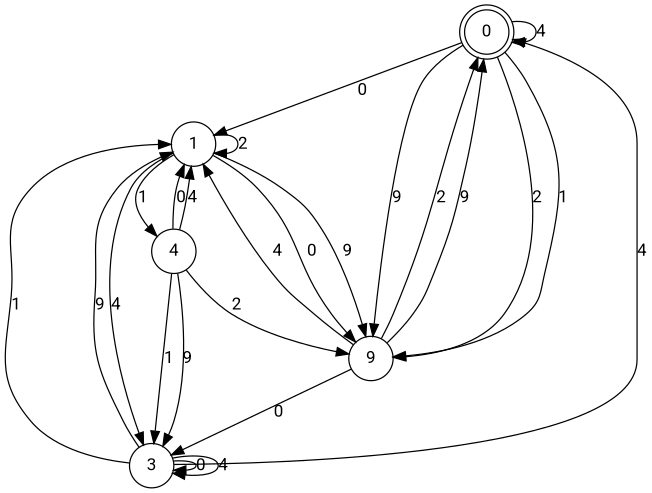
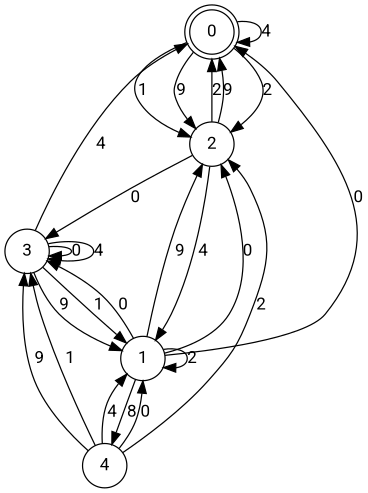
(344, 87) -> (355, 253)
(143, 198) -> (132, 412)
(116, 305) -> (123, 305)
(371, 358) -> (212, 144)
